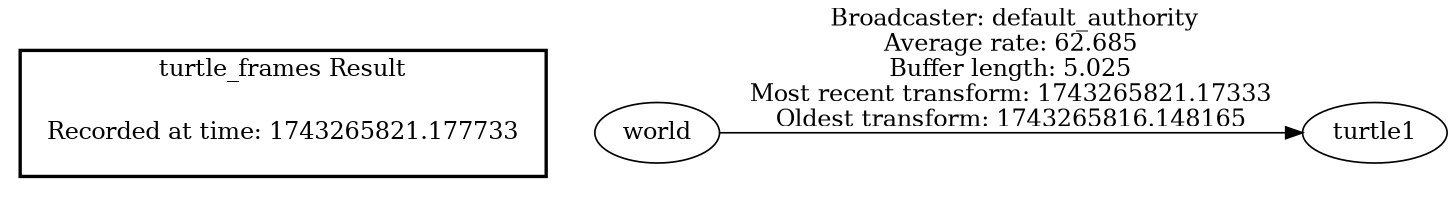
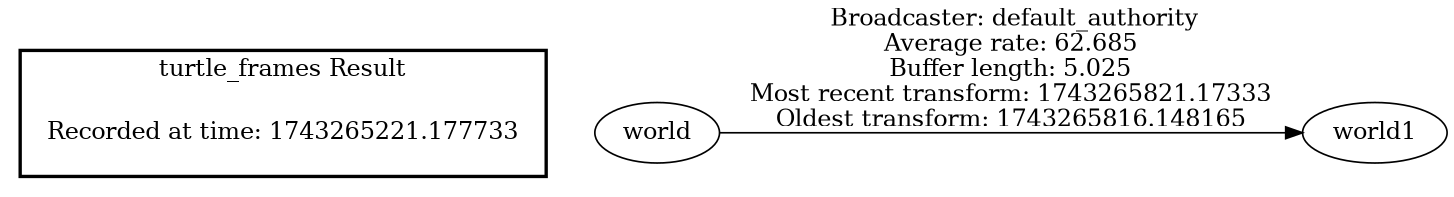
(283, 133) -> (283, 133)
(1375, 133) -> (1375, 133)
